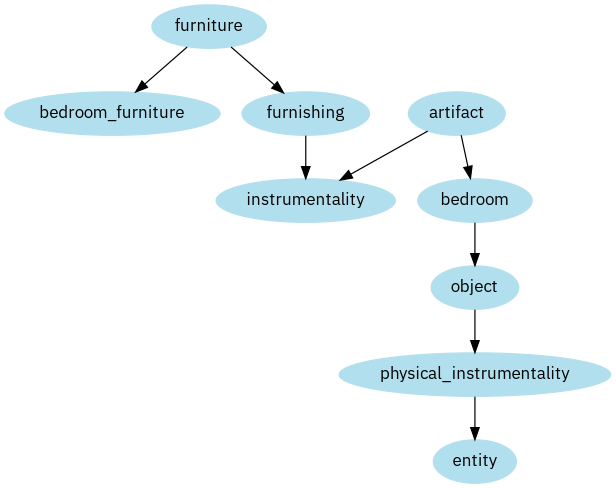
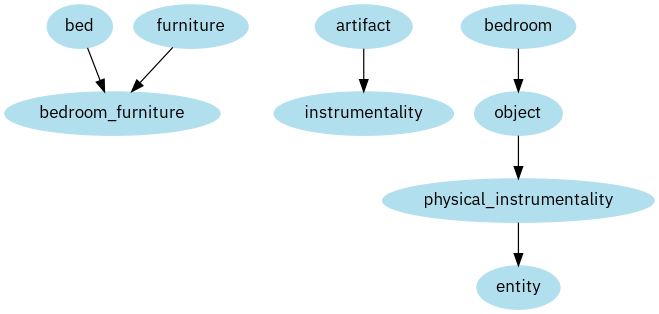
none -> (80, 27)
(306, 114) -> none
(465, 151) -> none
